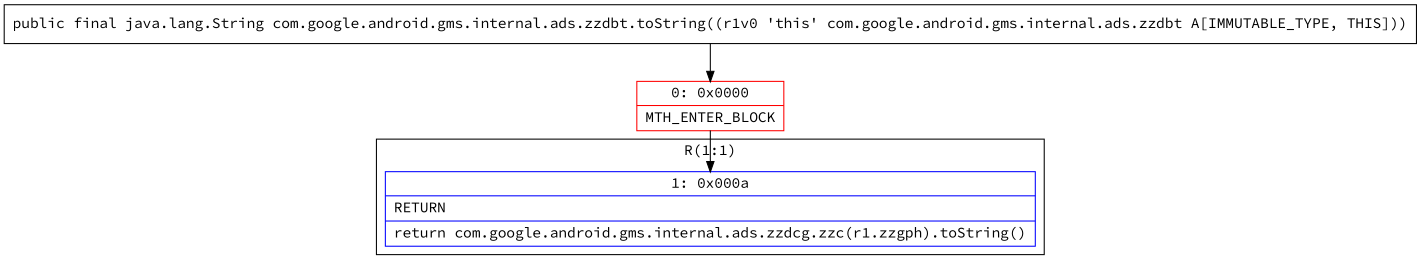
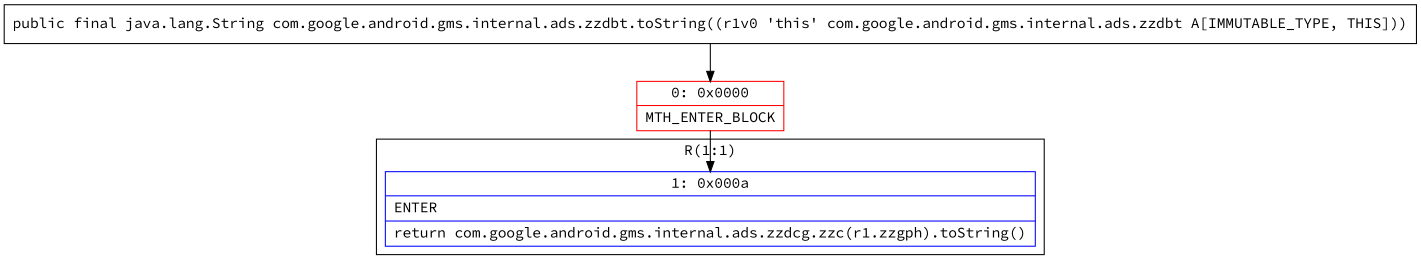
(420, 208) -> (416, 208)
